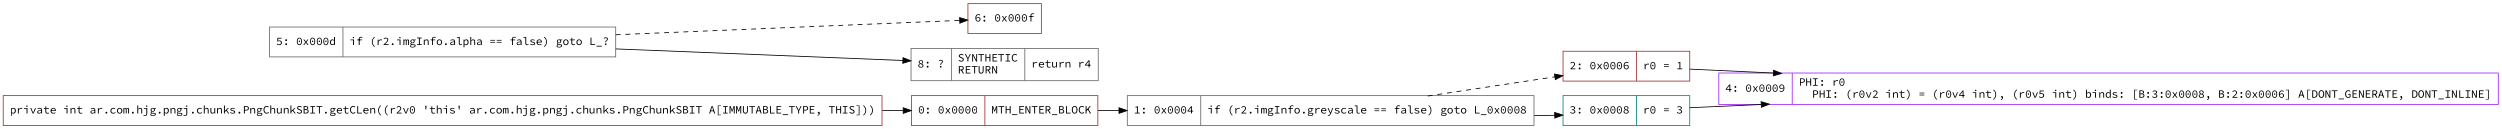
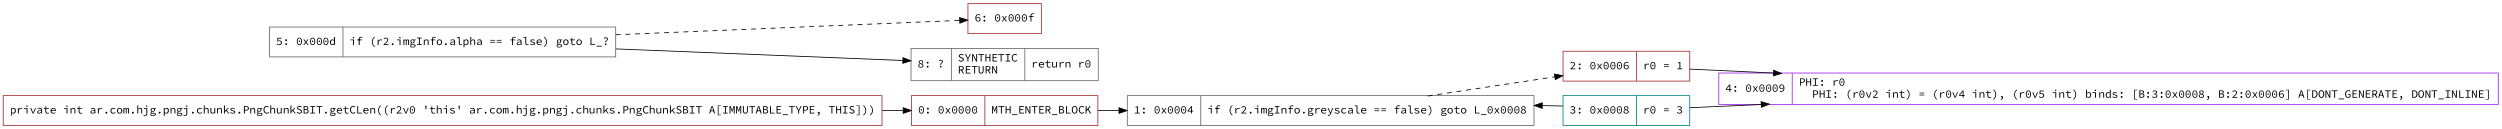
(1062, 64) -> (1062, 64)
(1544, 115) -> (1553, 106)
